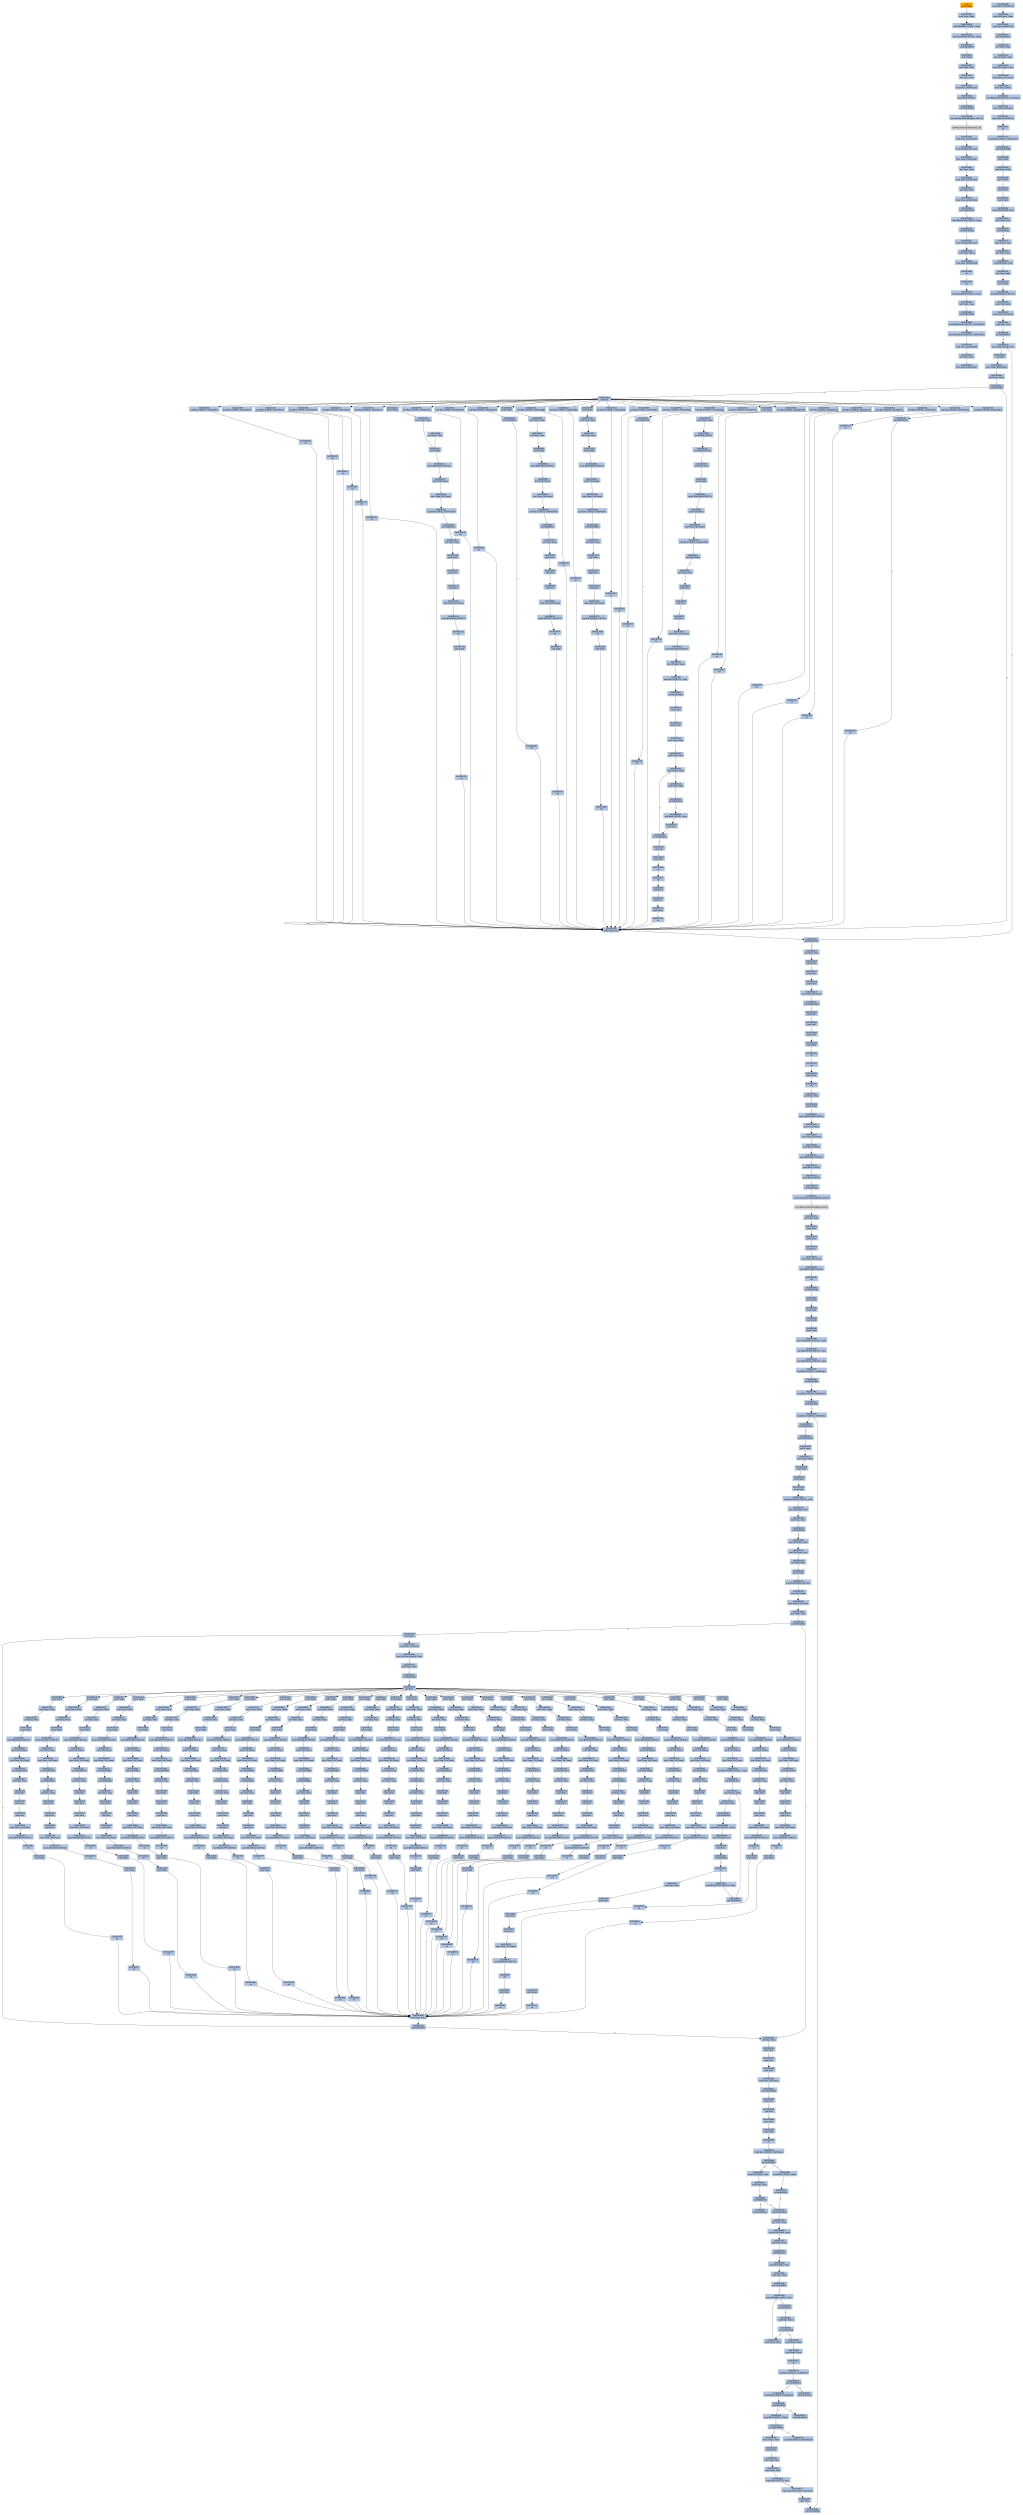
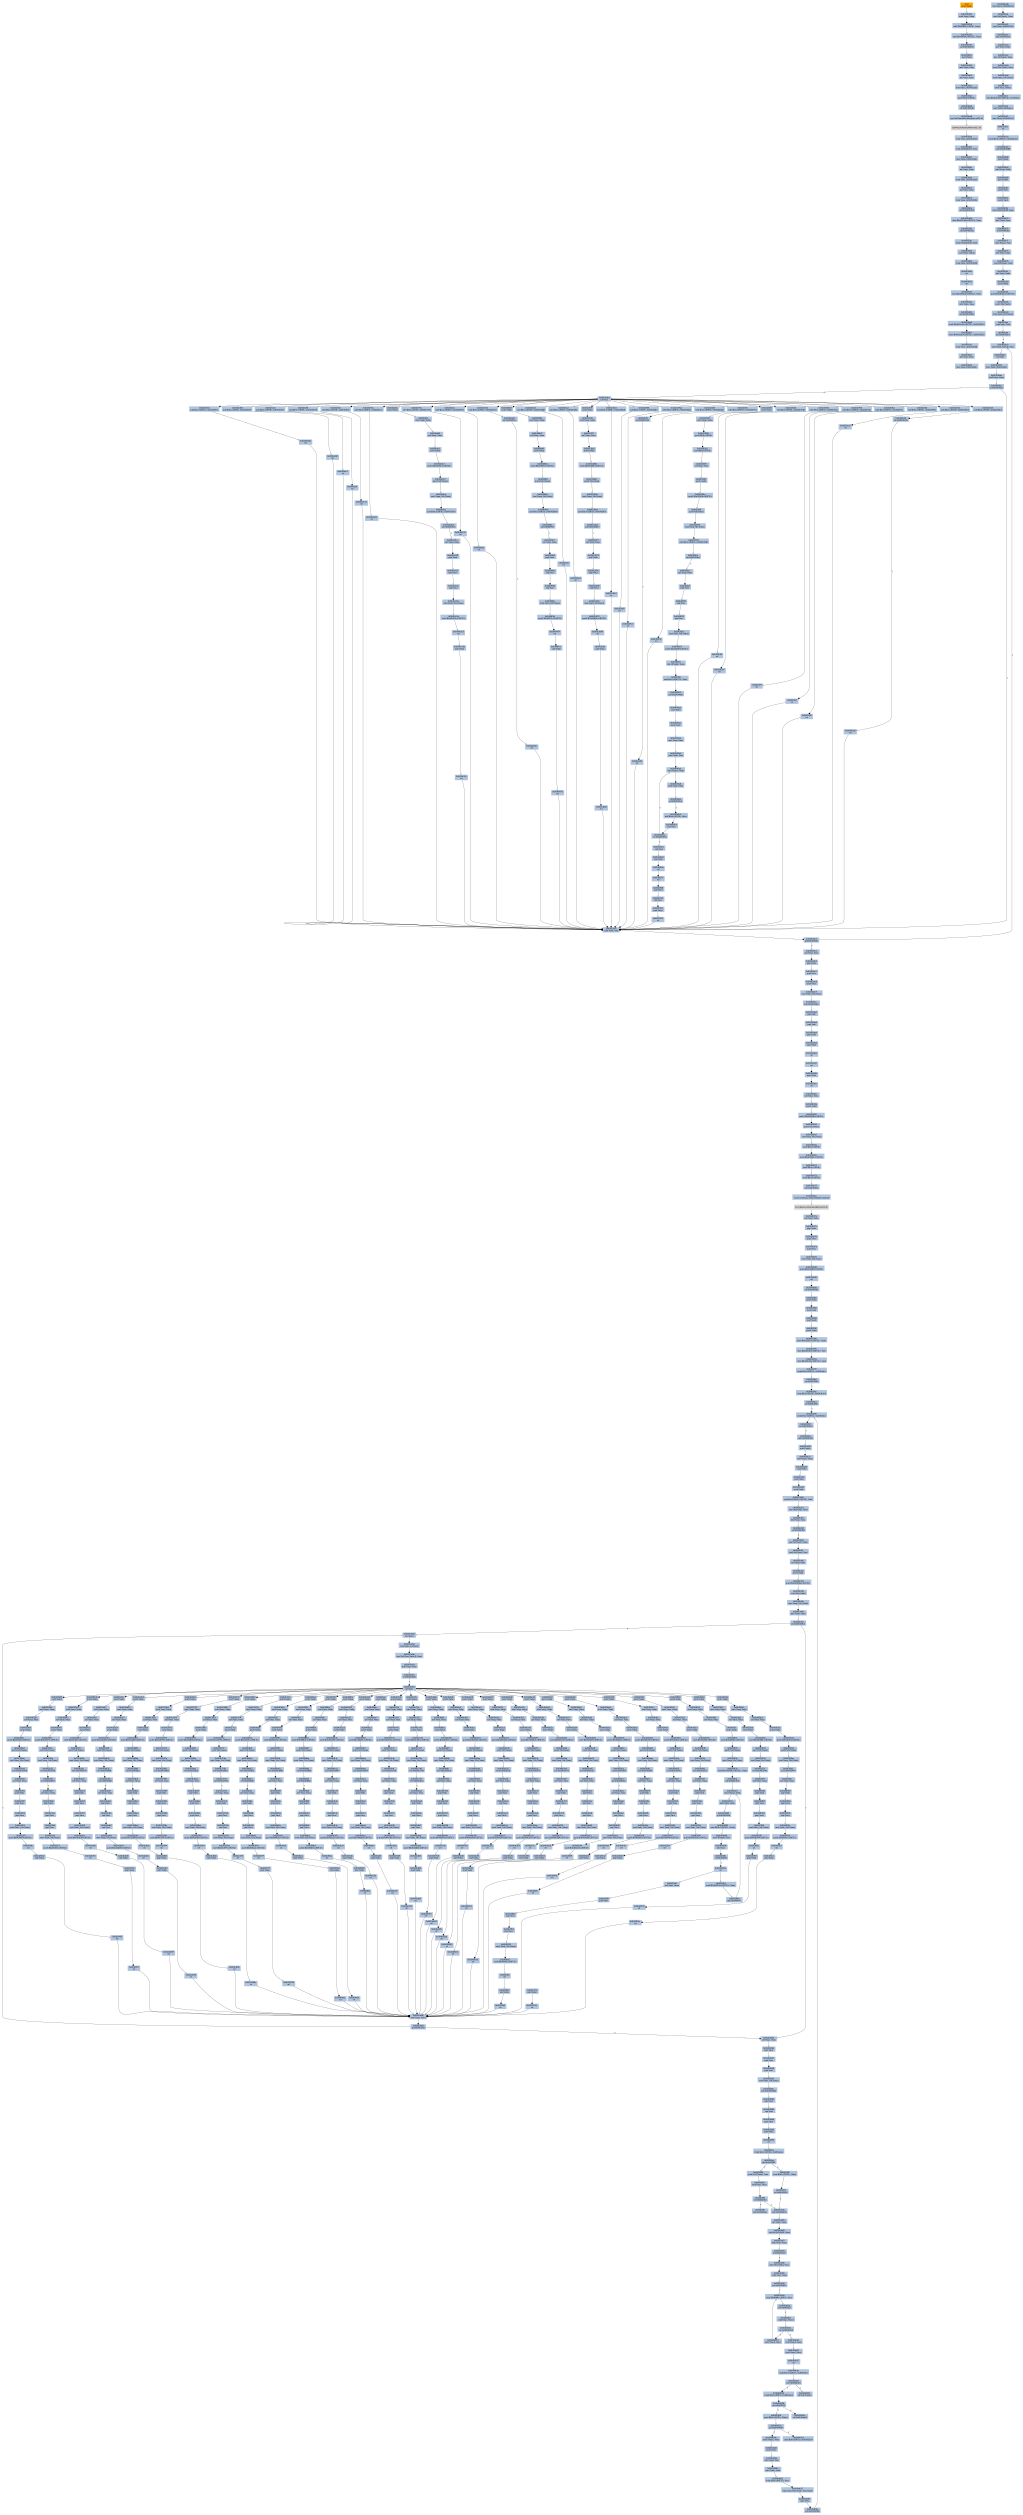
(425, 435) -> (429, 426)
